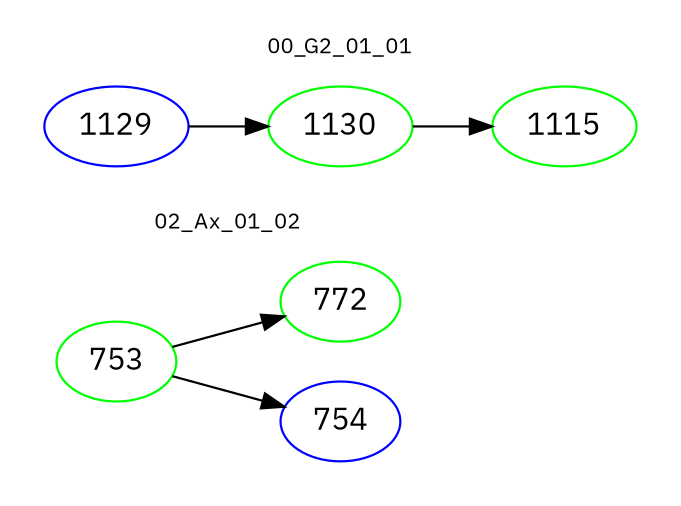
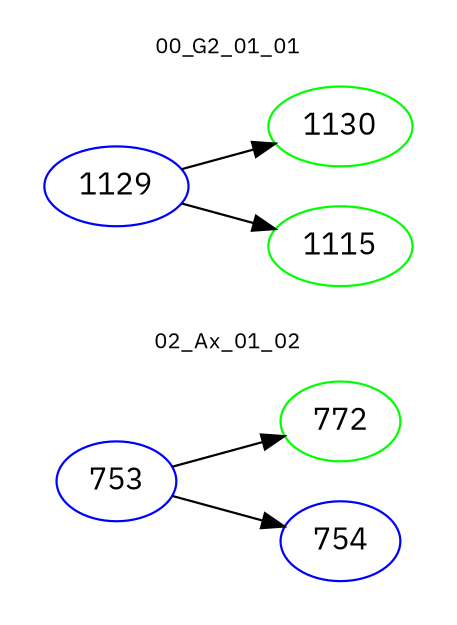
(441, 126) -> (218, 213)
(116, 362) -> (116, 481)
